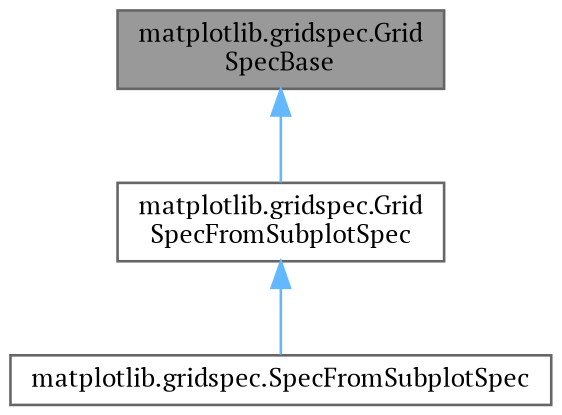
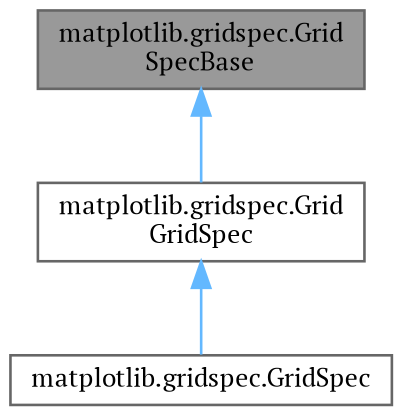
(281, 222) -> (201, 222)
(281, 380) -> (201, 380)
